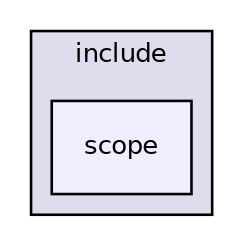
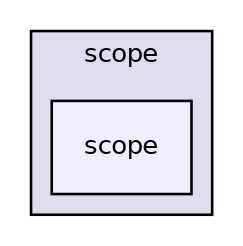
(122, 56) -> (122, 56)
